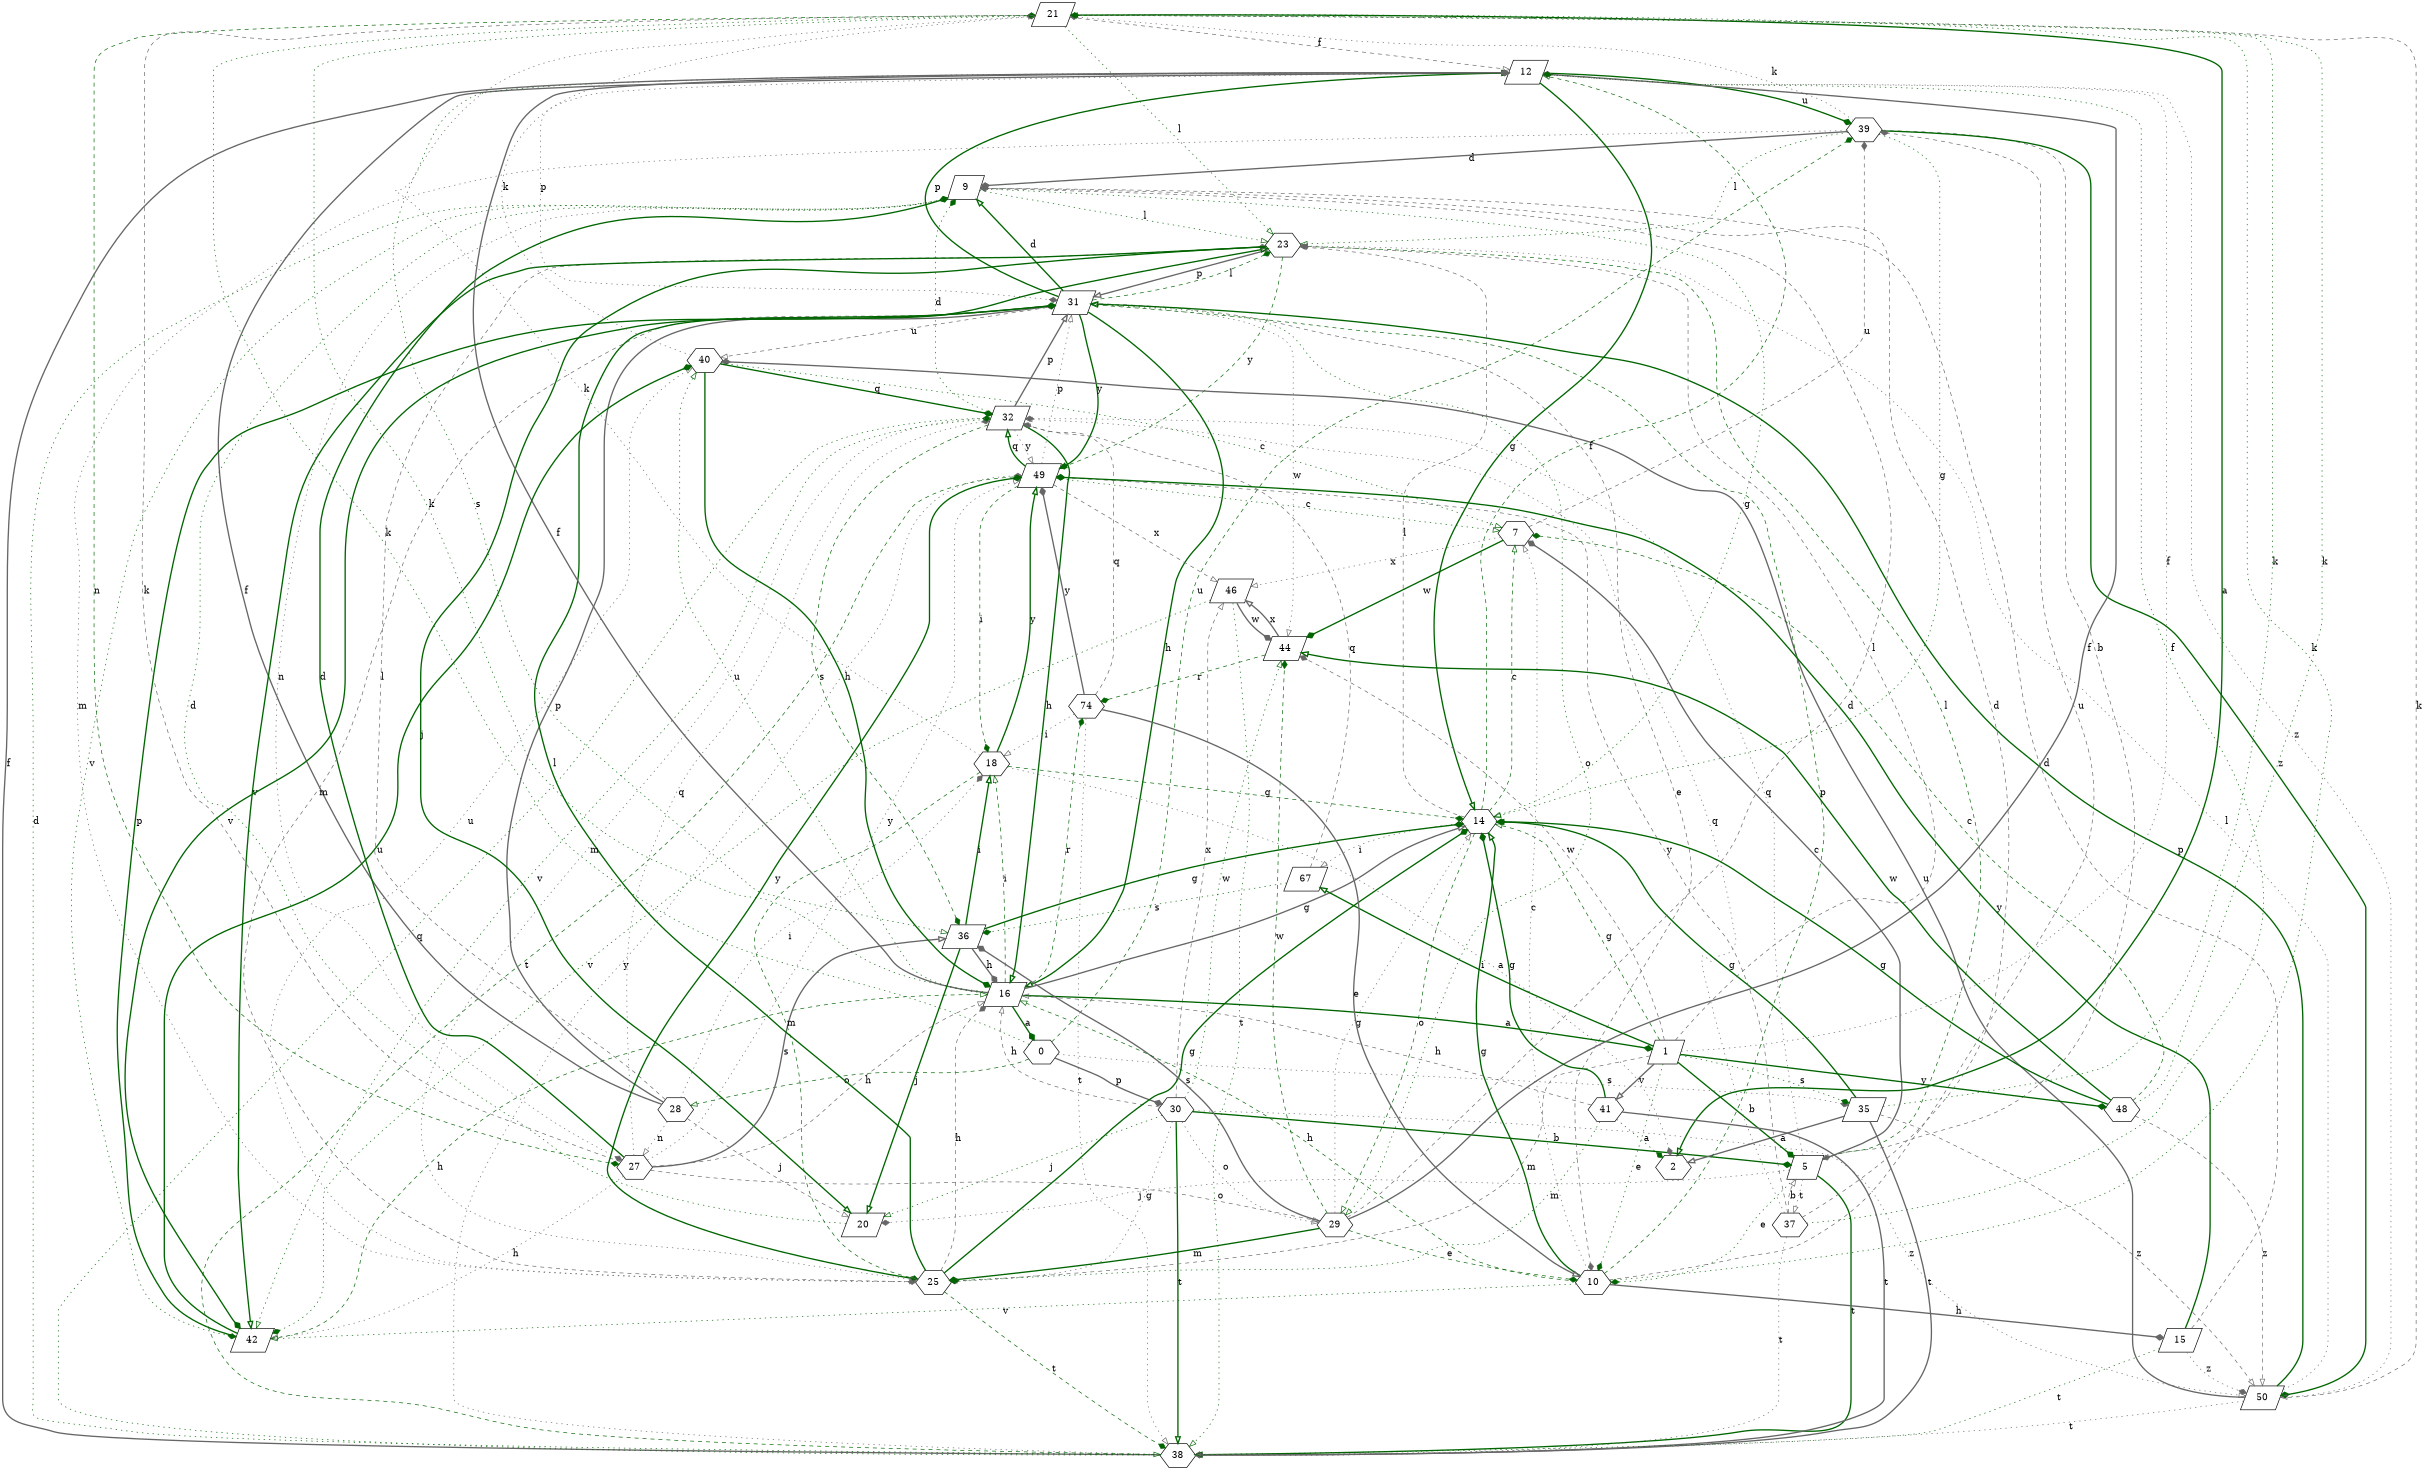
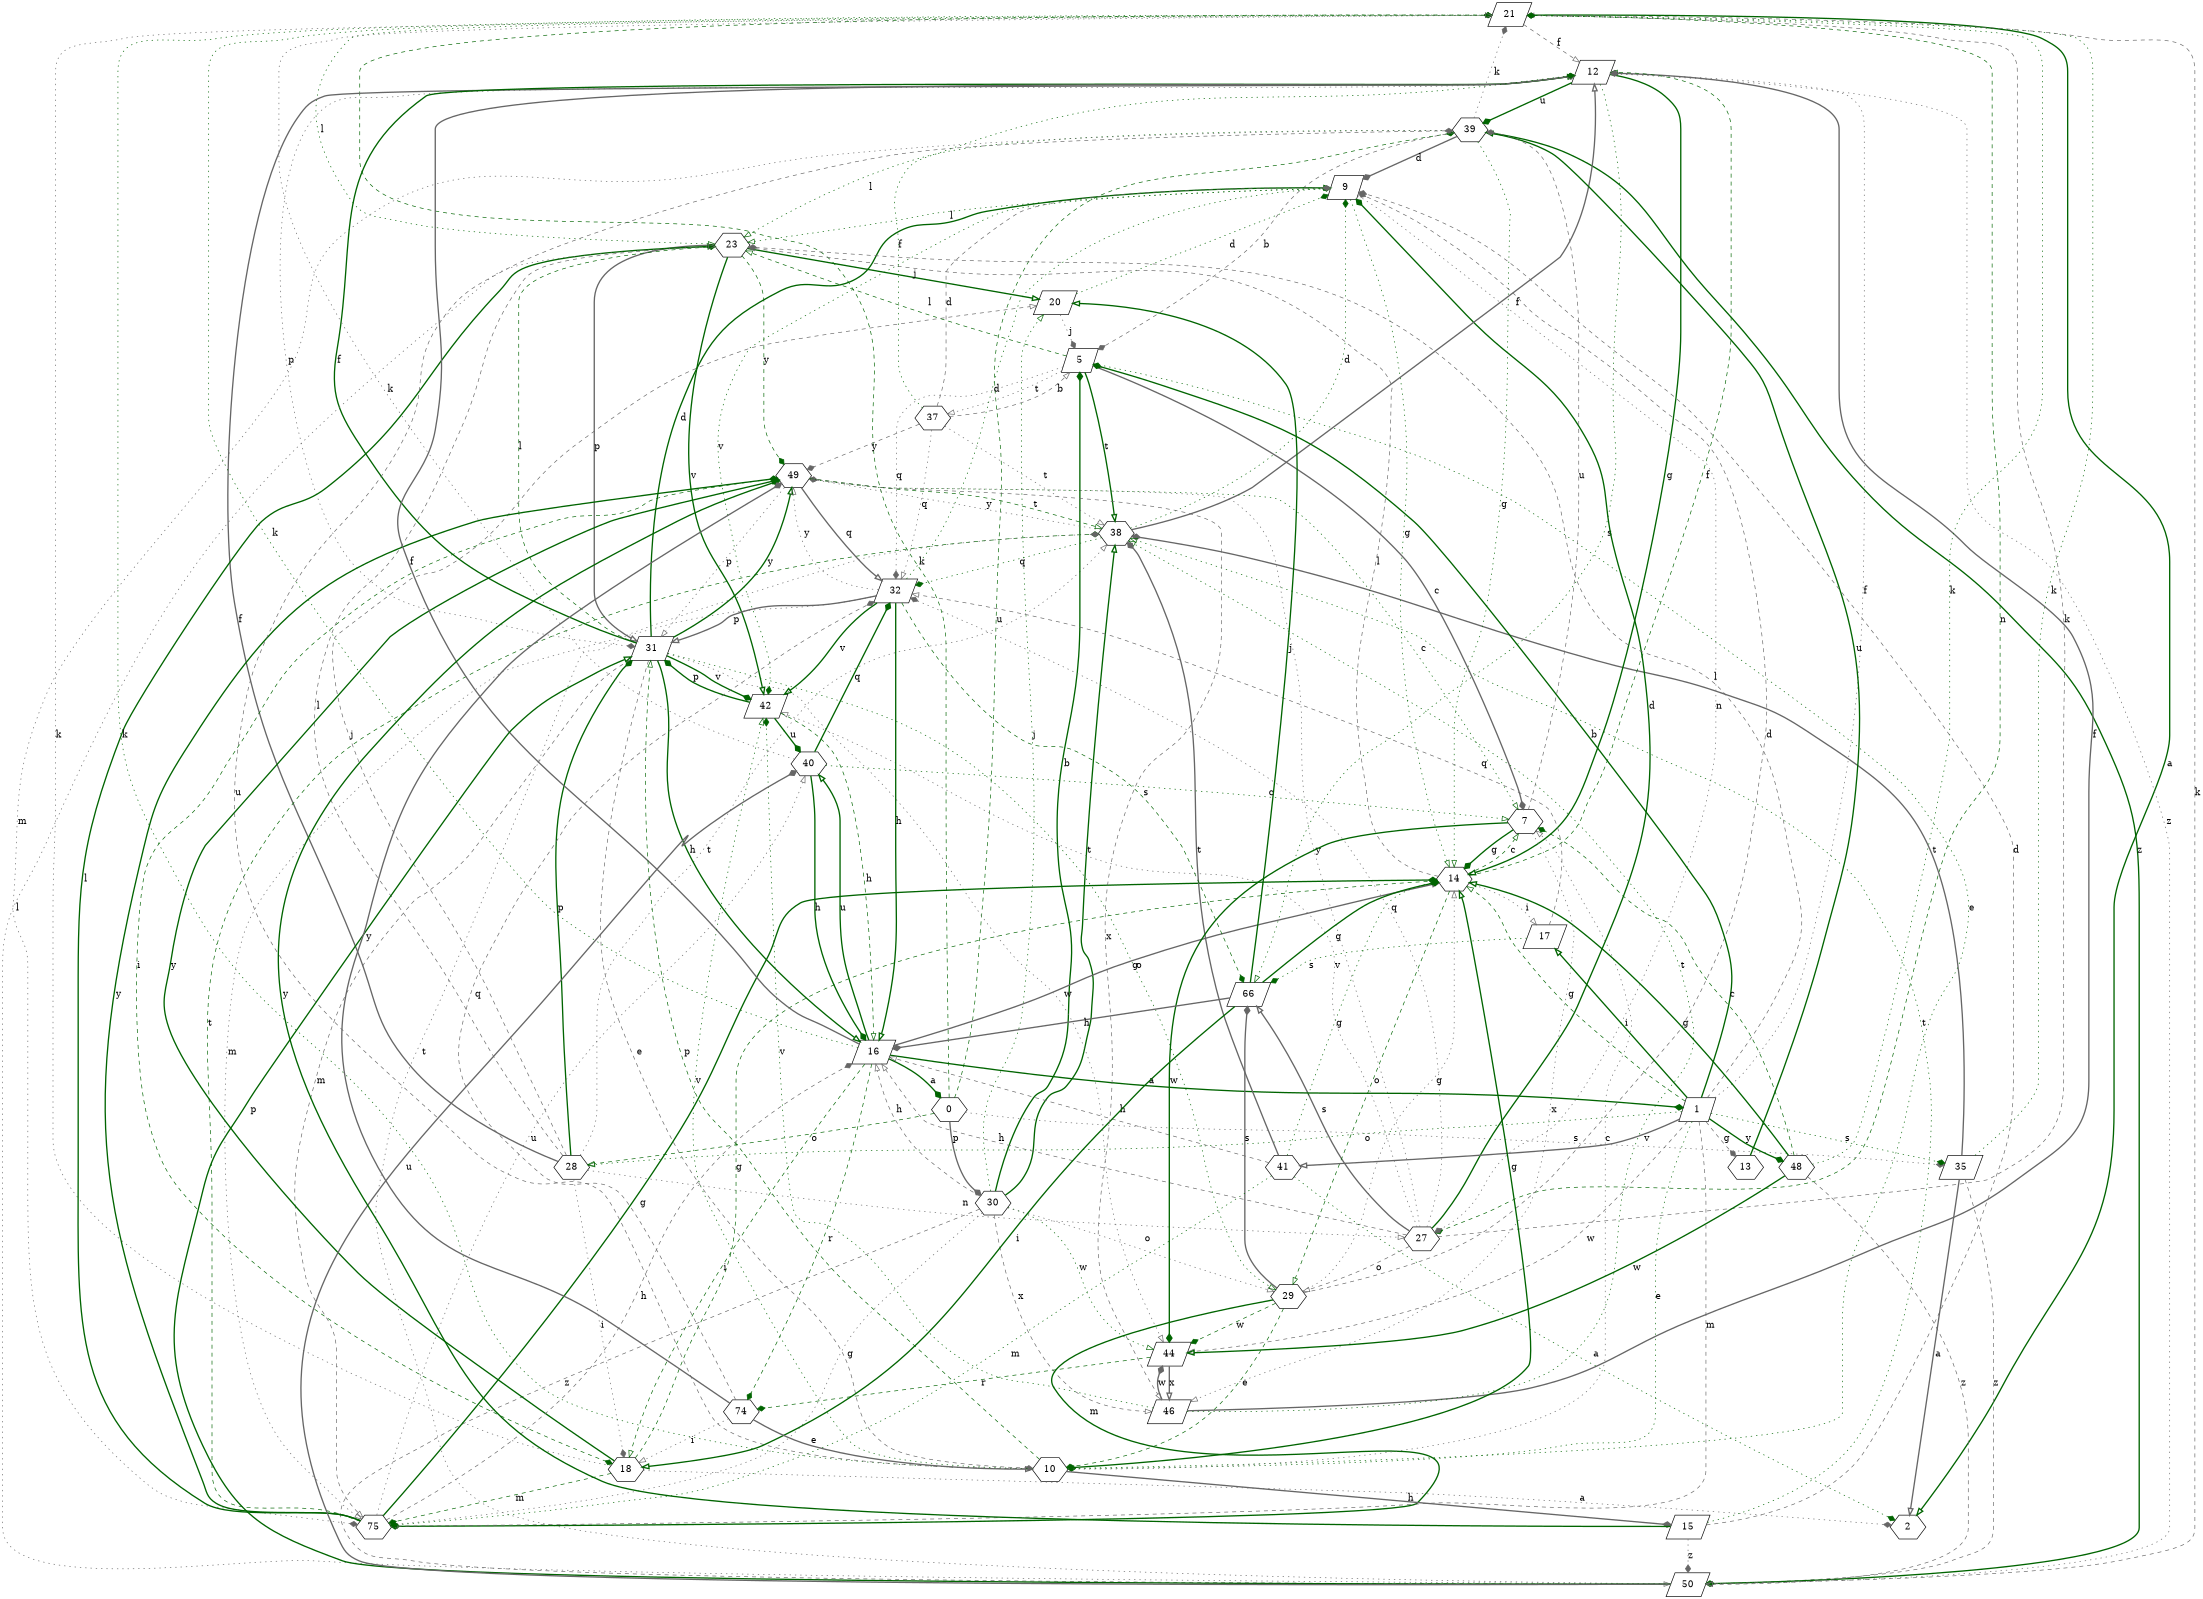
(938, 187) -> (339, 360)
(891, 331) -> none
(303, 442) -> (412, 205)
(1013, 453) -> (836, 534)
(1039, 476) -> (794, 476)
(604, 558) -> (557, 903)
(2110, 593) -> (2089, 934)
(759, 724) -> (840, 910)
(605, 794) -> (833, 646)
(1528, 812) -> (1482, 1286)
(875, 833) -> (1294, 655)
(1306, 879) -> (1545, 937)
(964, 937) -> (1249, 994)
(1690, 938) -> (1491, 845)
(1510, 993) -> (1341, 1005)
(1078, 1075) -> (739, 794)
(1305, 1141) -> none
(1760, 1145) -> (375, 1556)
none -> (1139, 1148)
none -> (1746, 1167)
(1316, 1180) -> (1066, 328)
(516, 1254) -> (1338, 966)
(933, 1283) -> (374, 1527)
